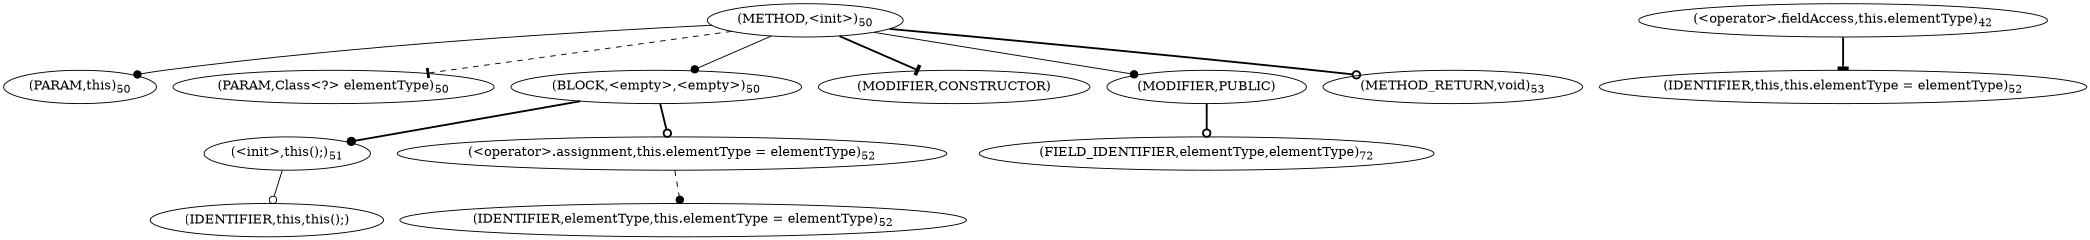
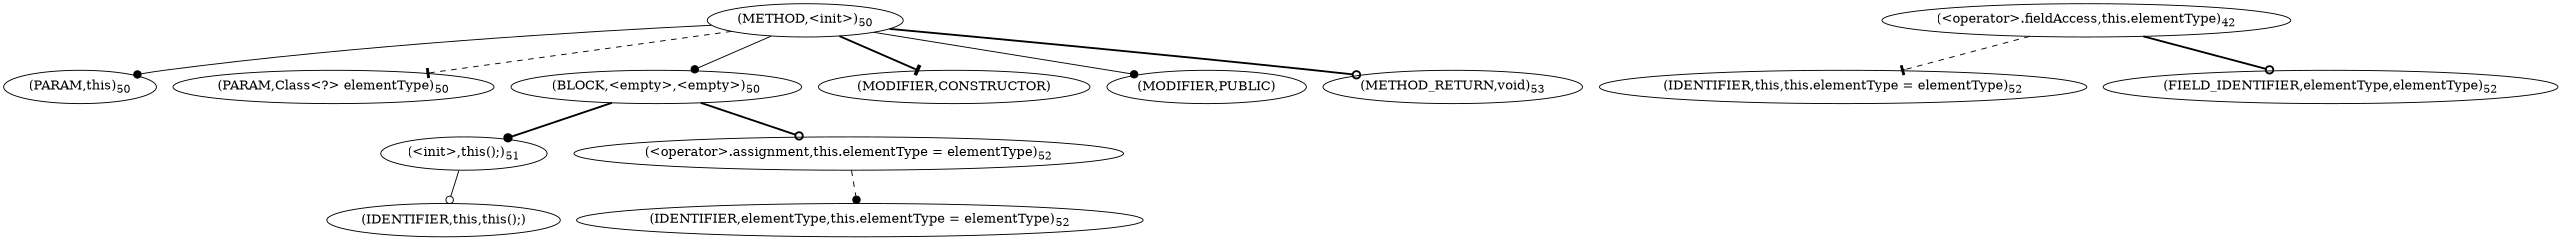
(1843, 51) -> (1968, 53)
(1207, 117) -> (2205, 53)
(1367, 152) -> (2491, 86)
